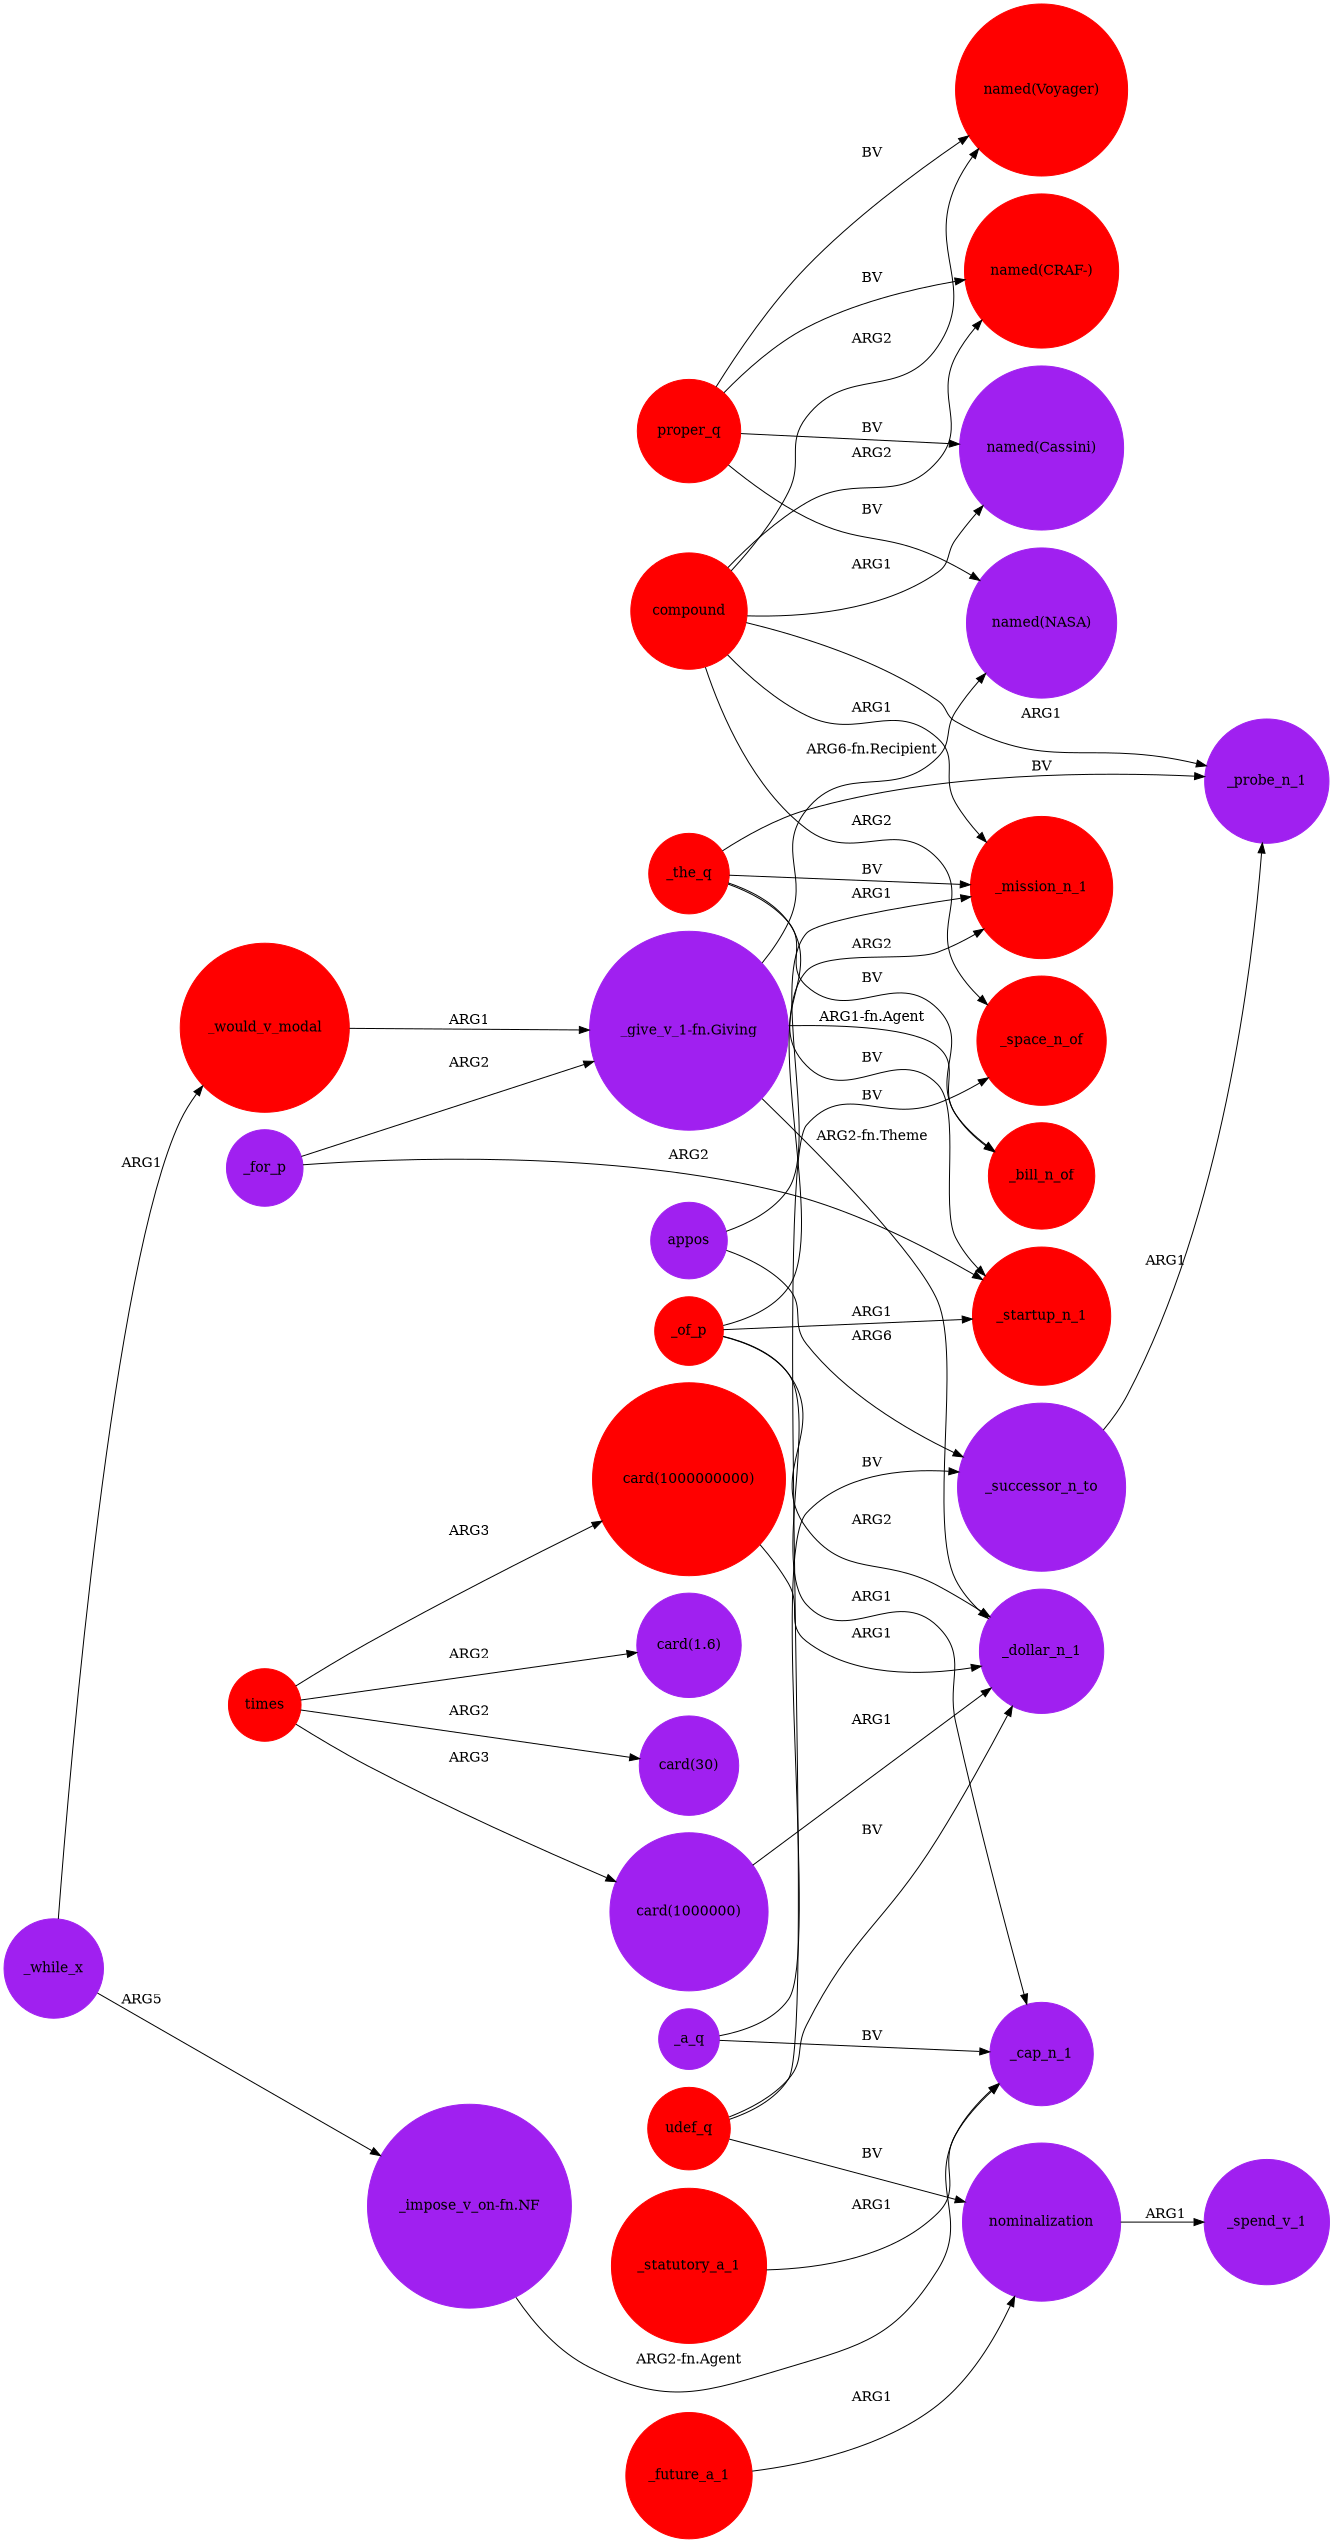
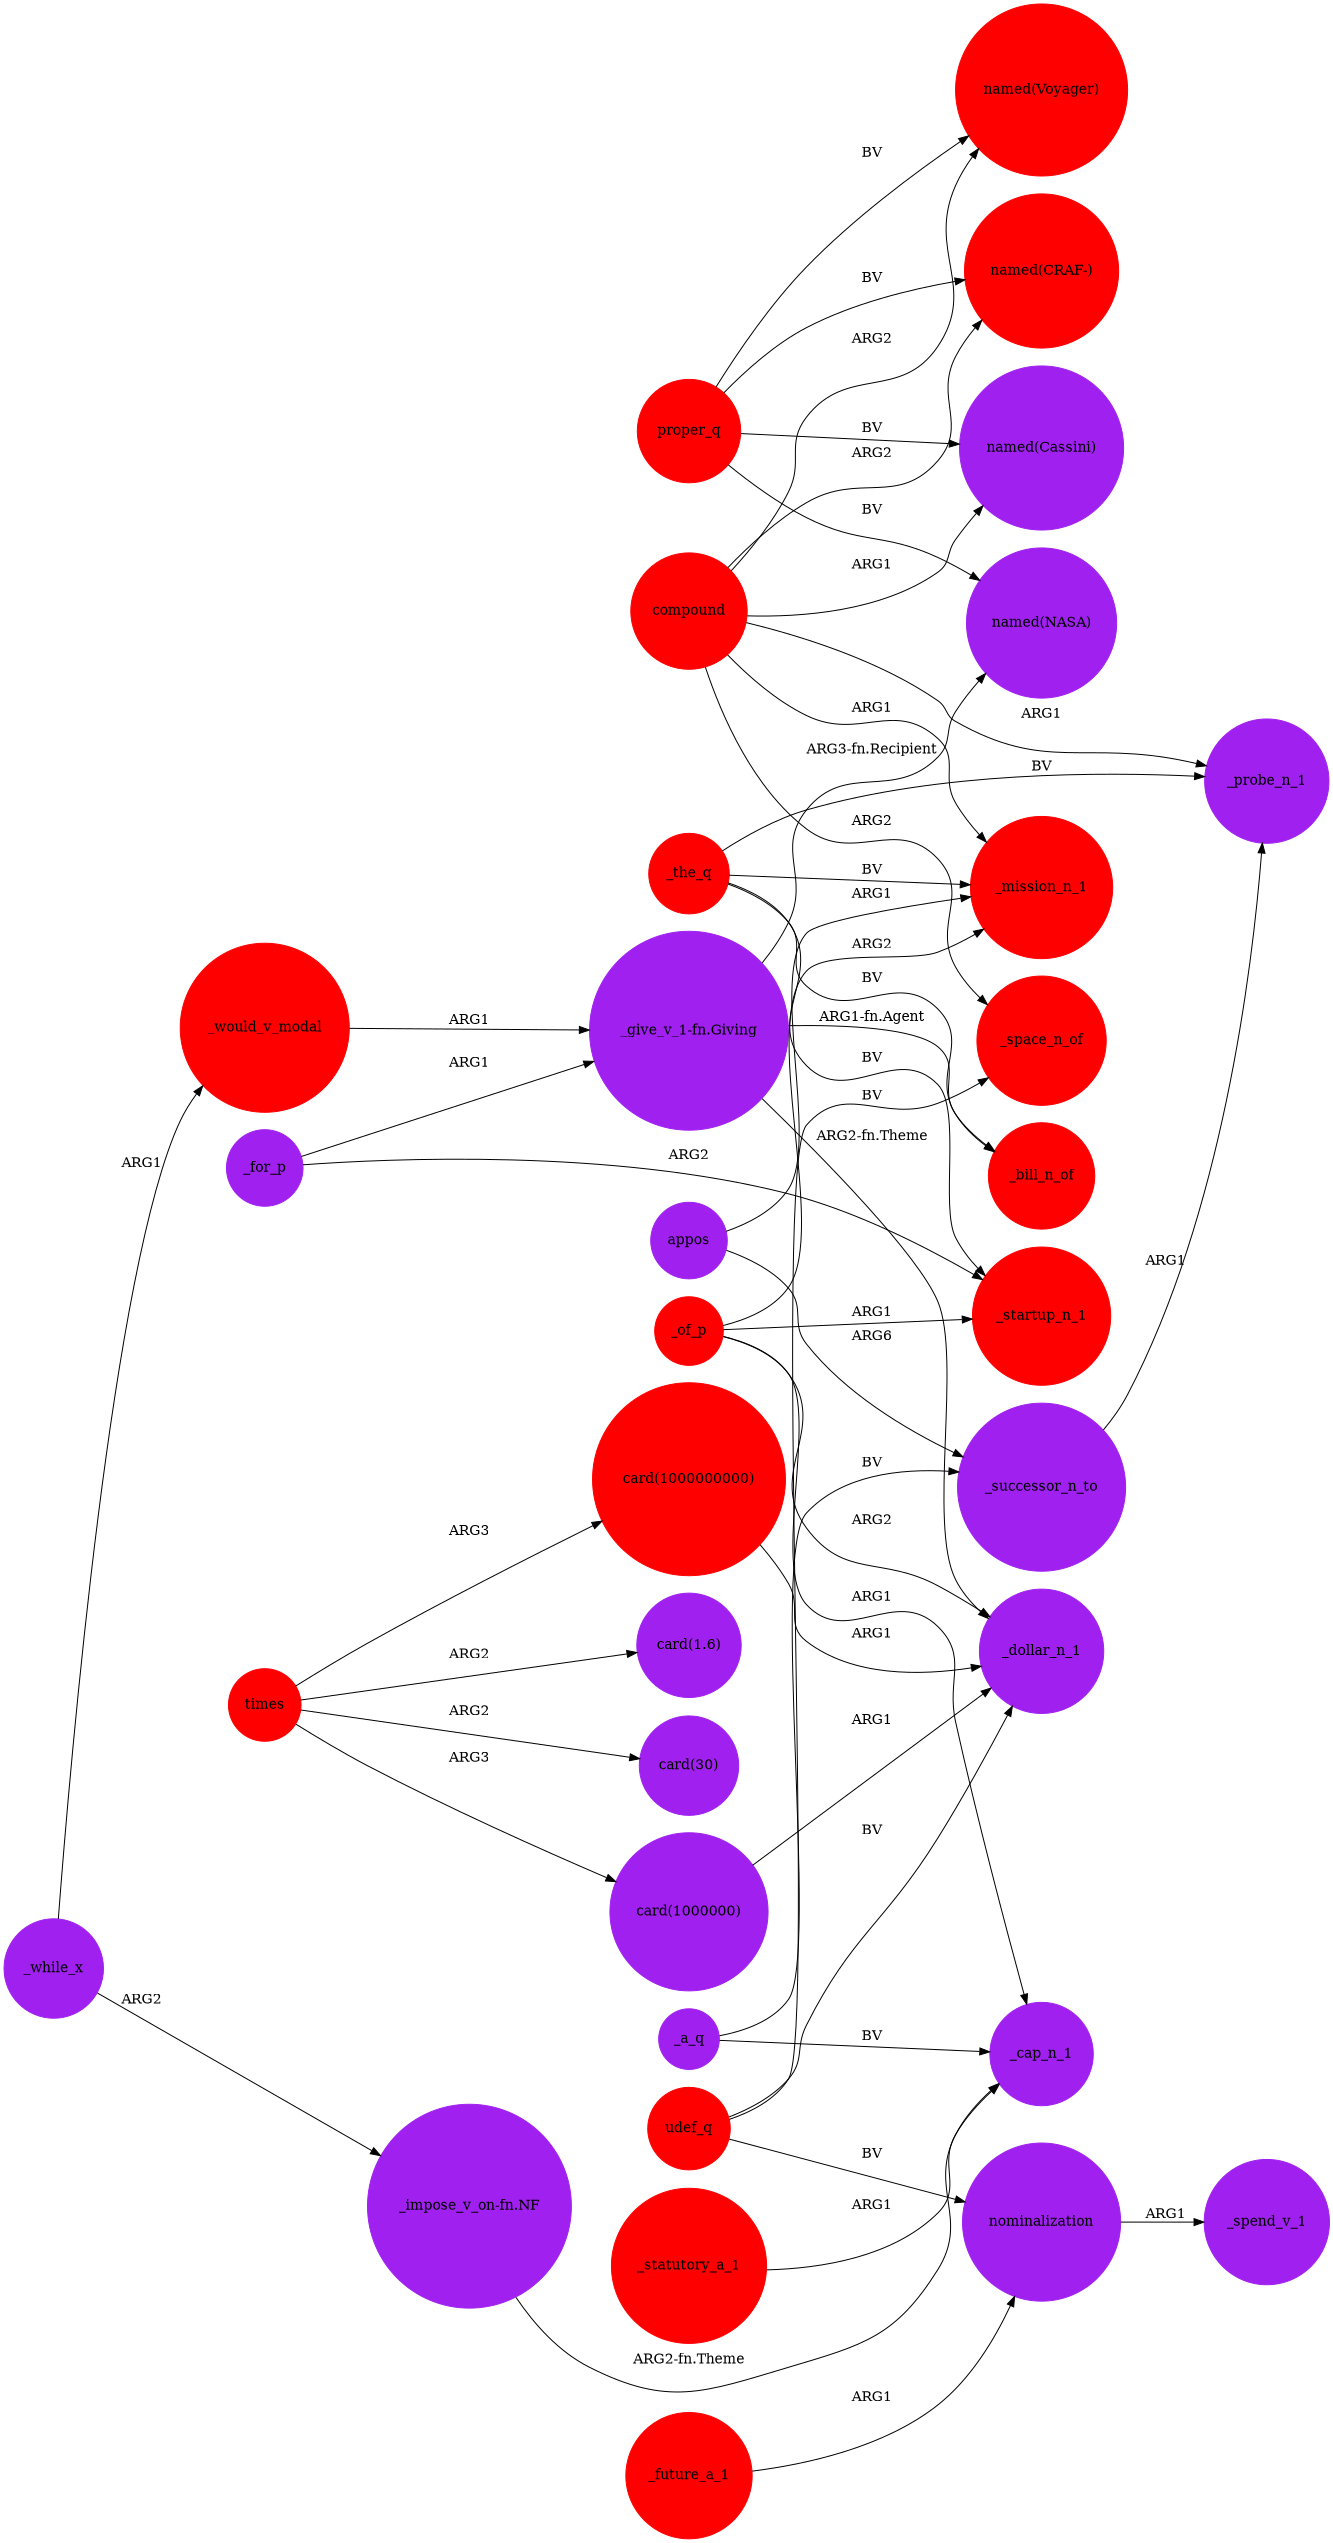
(872, 750) -> (872, 750)
(469, 1063) -> (469, 1063)
(142, 2000) -> (142, 2000)
(689, 2360) -> (689, 2360)
